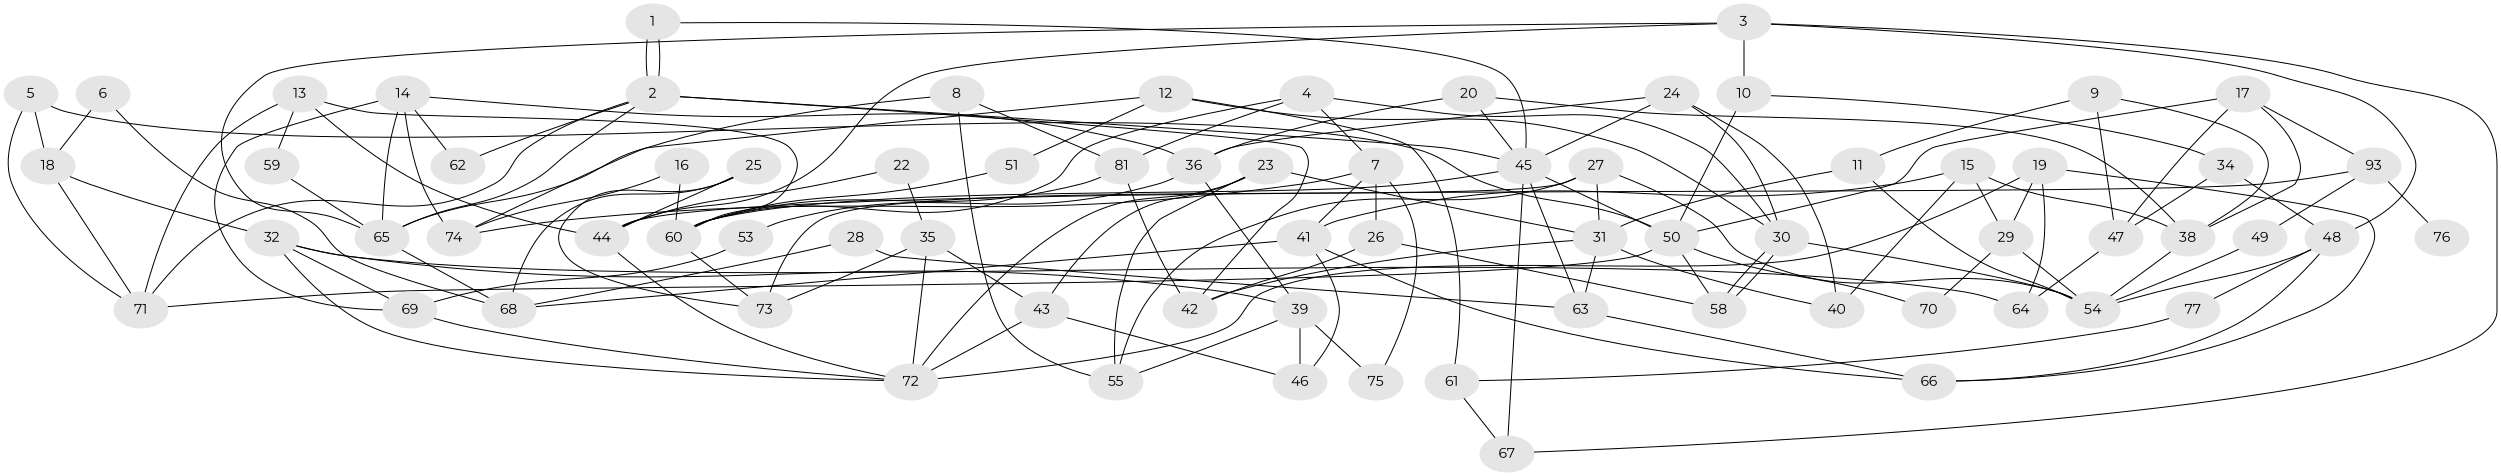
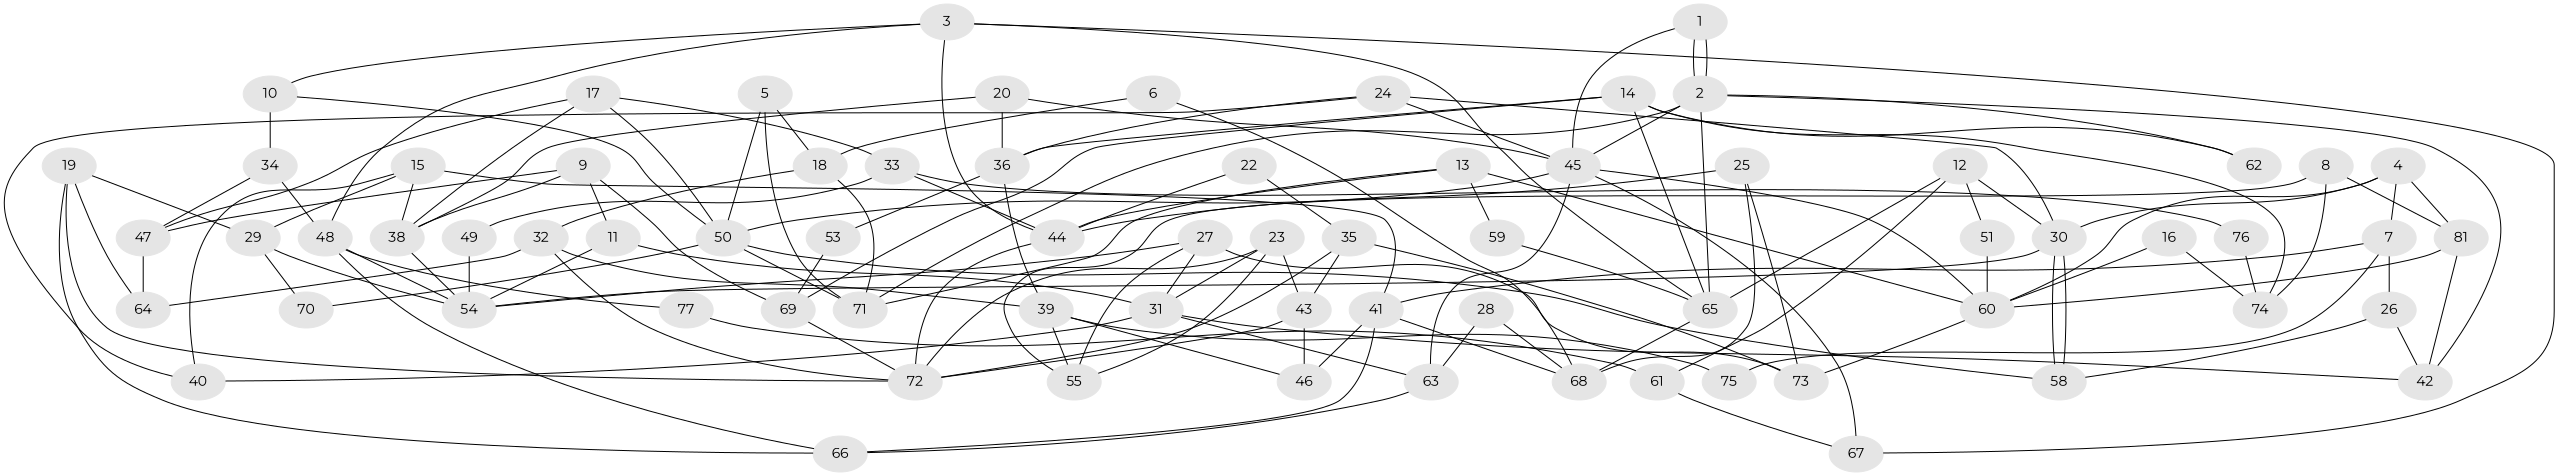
(2374, 166) -> (892, 166)
(1091, 204) -> (2251, 274)
(341, 274) -> (673, 245)
